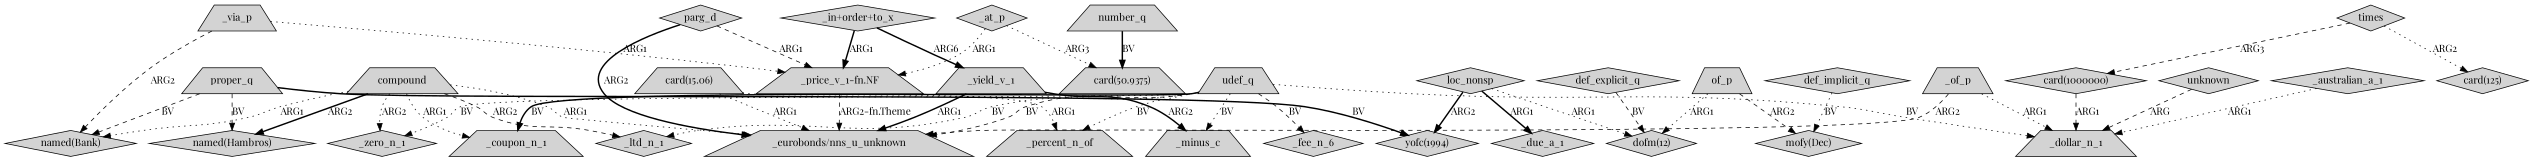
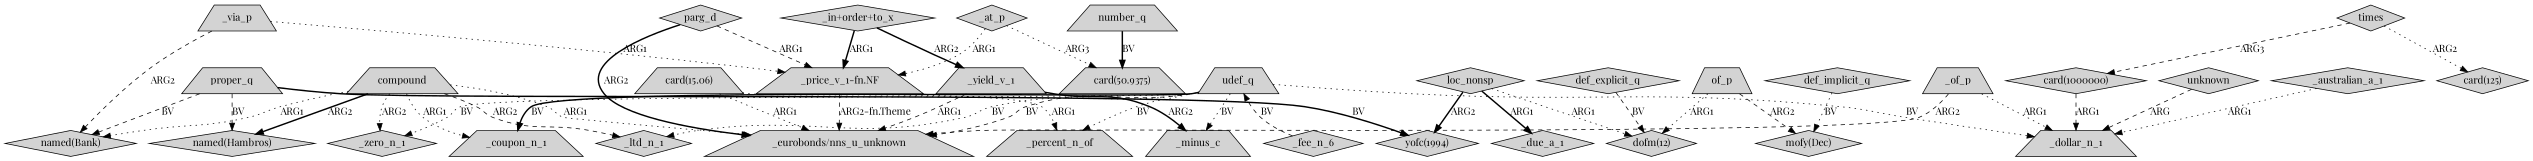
(946, 49) -> (946, 49)
(1280, 109) -> (1267, 122)
(926, 112) -> (926, 112)
